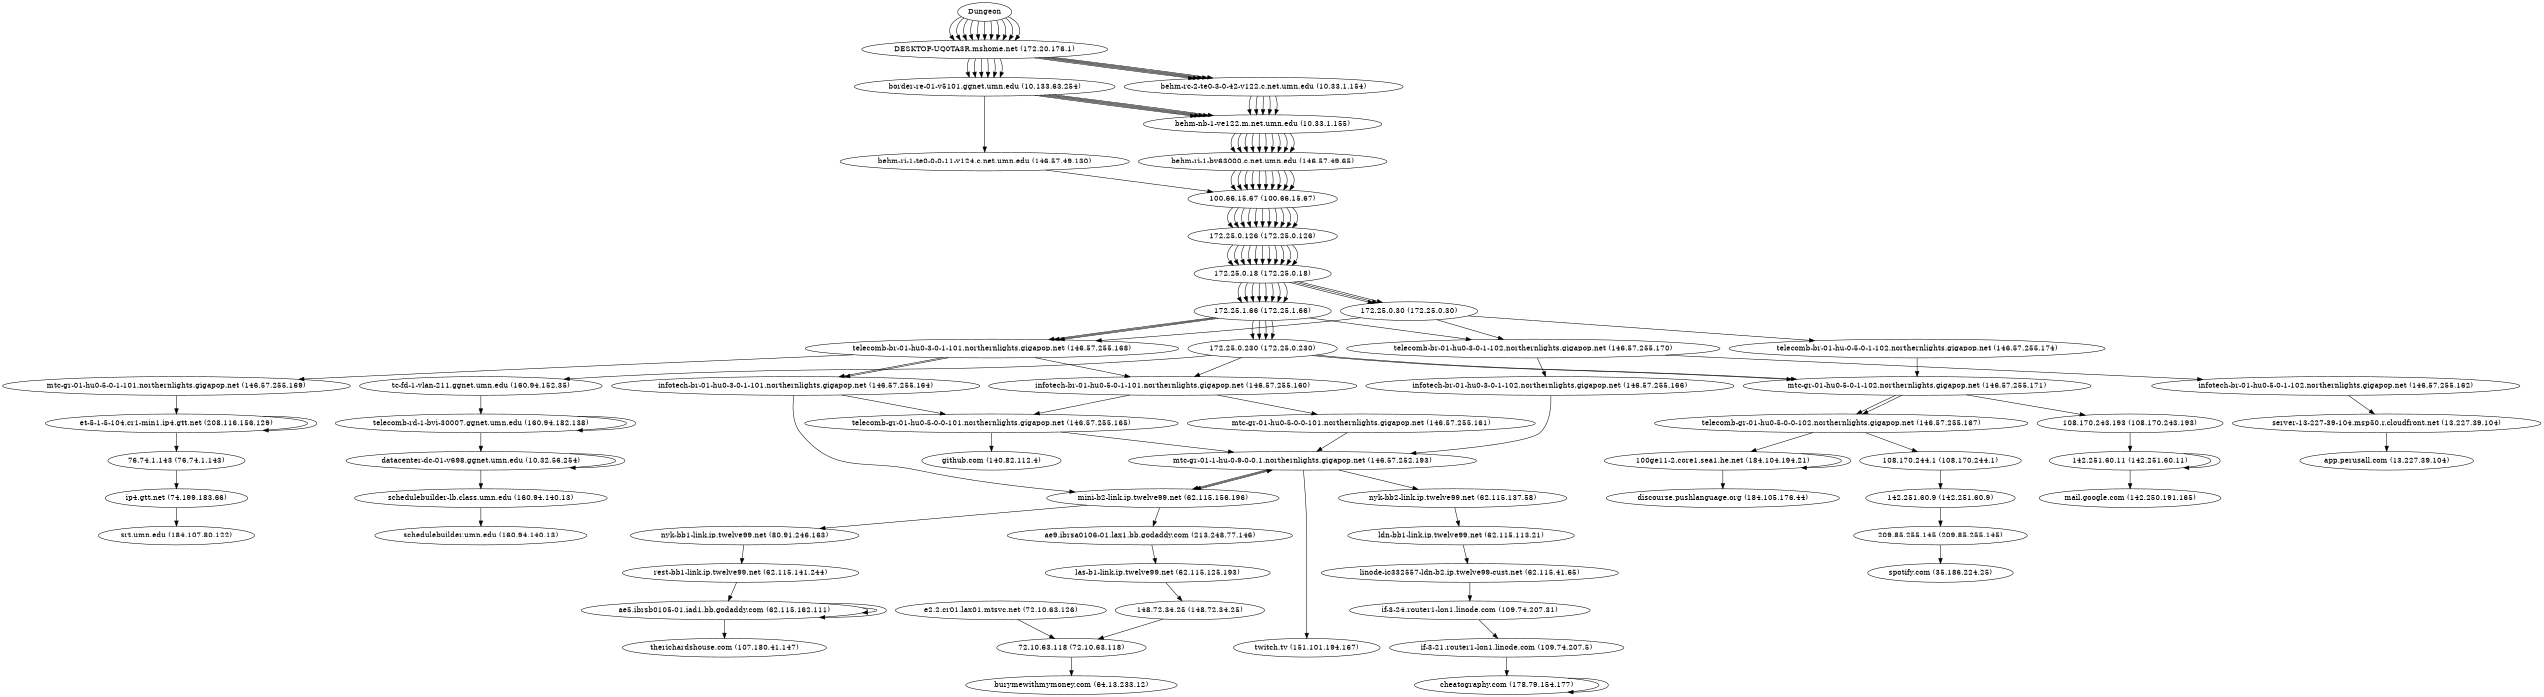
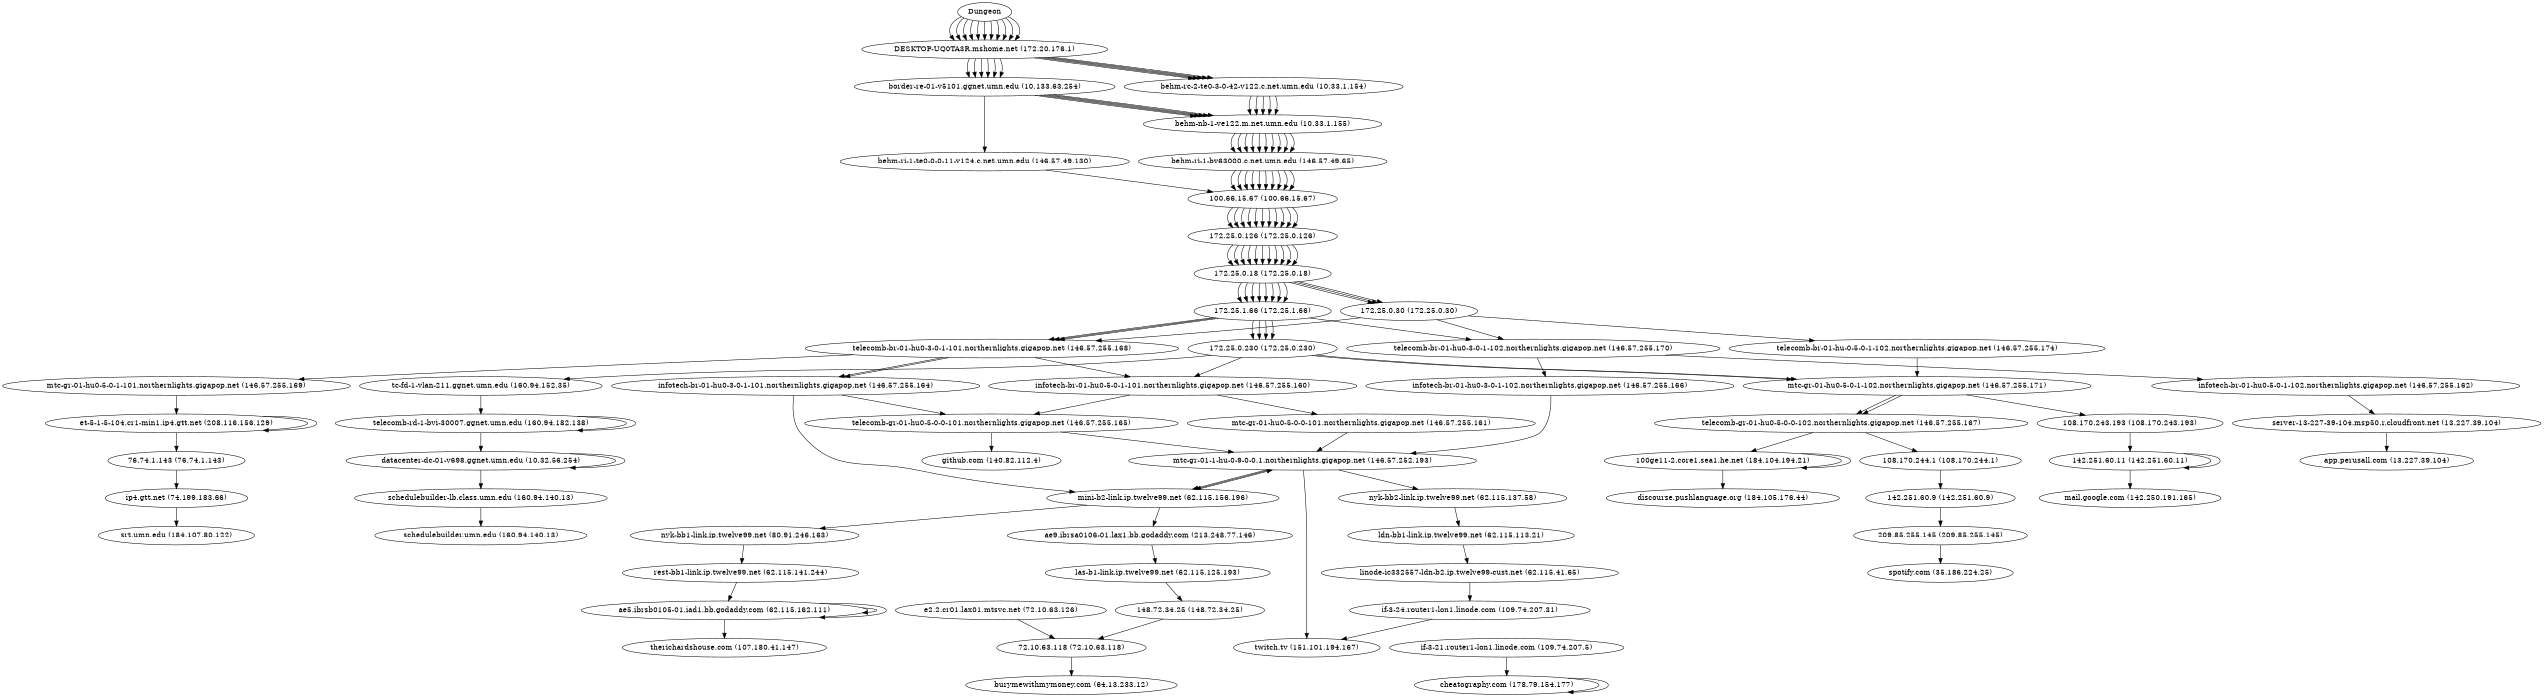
(1486, 627) -> (1389, 629)
